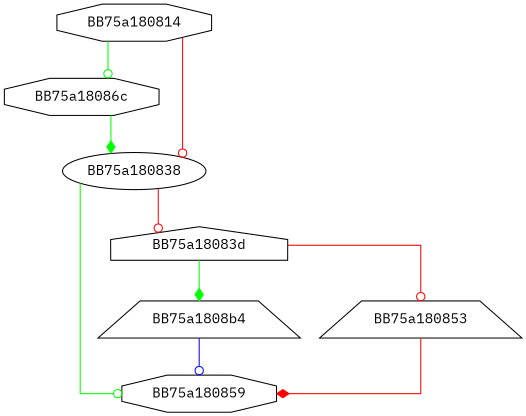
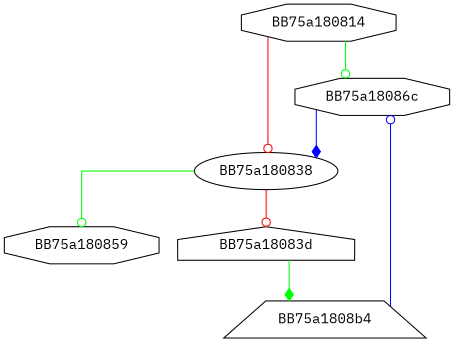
(111, 128) -> (316, 128)
(421, 319) -> none
(199, 352) -> (391, 215)
